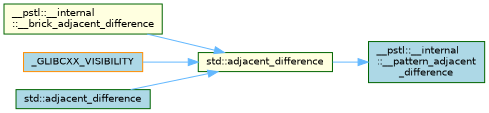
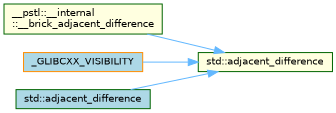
(427, 62) -> none
